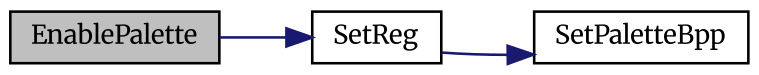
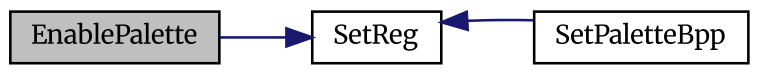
(475, 54) -> (500, 20)
